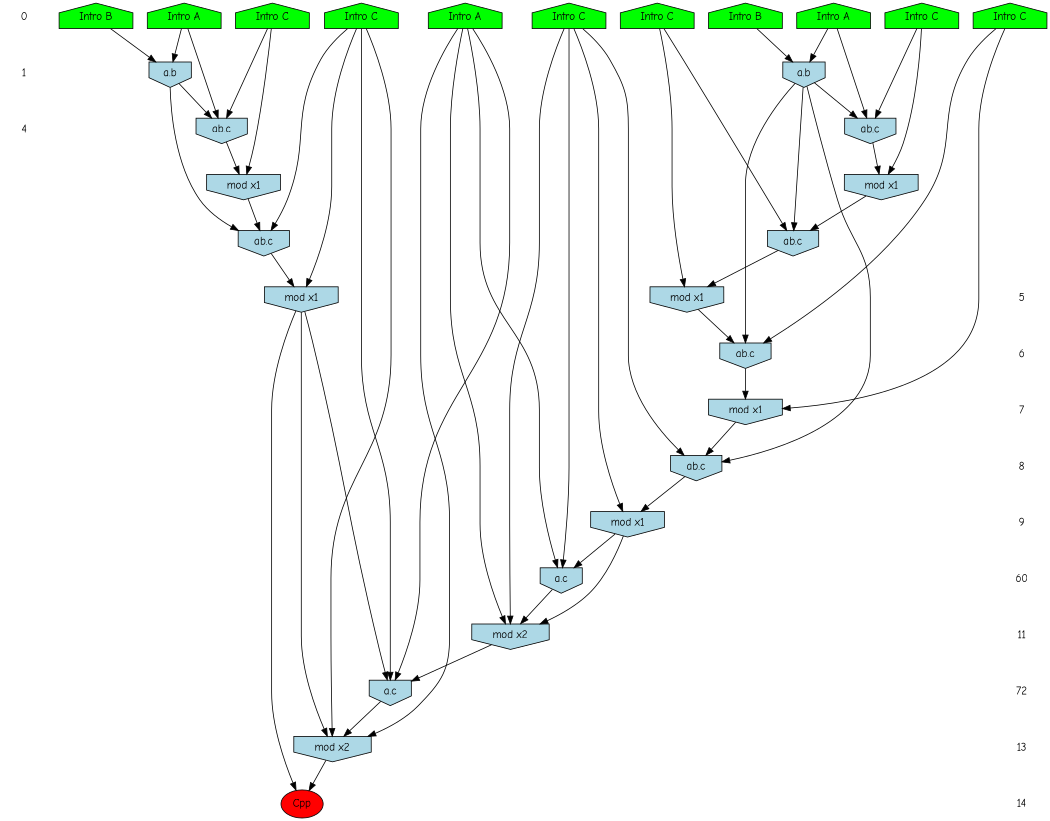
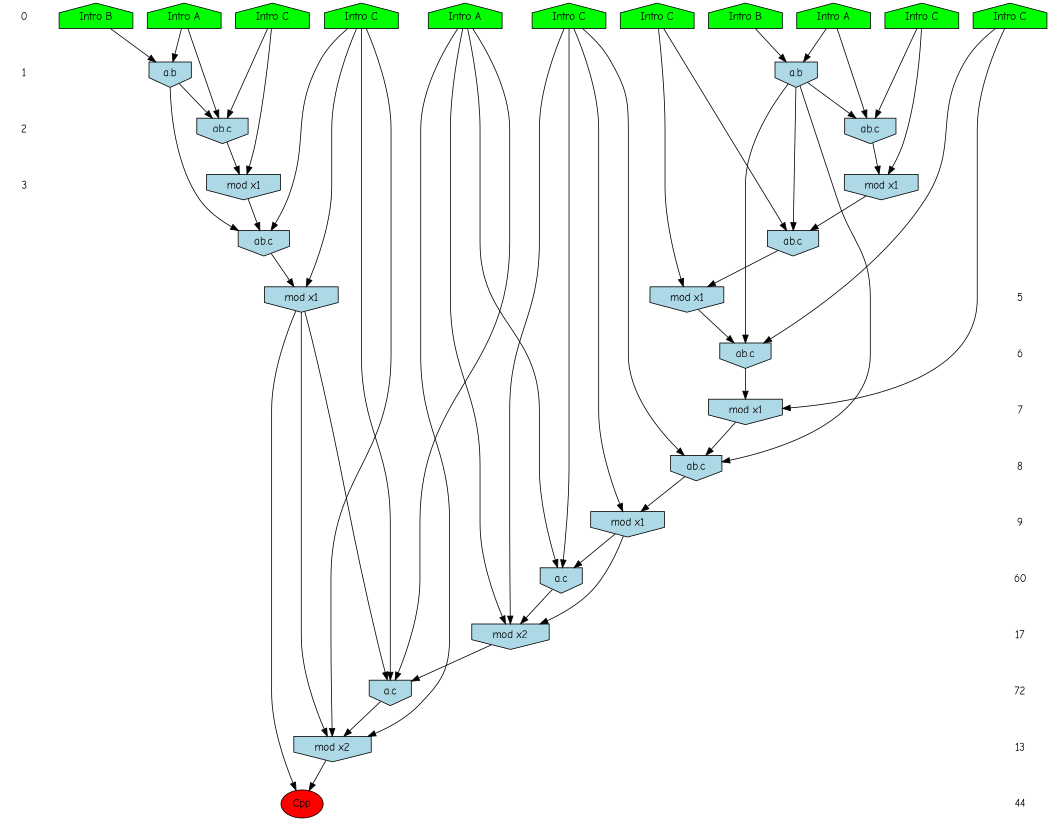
(24, 130) -> (24, 130)
none -> (24, 186)
(1022, 635) -> (1020, 635)
(1022, 804) -> (1020, 804)
